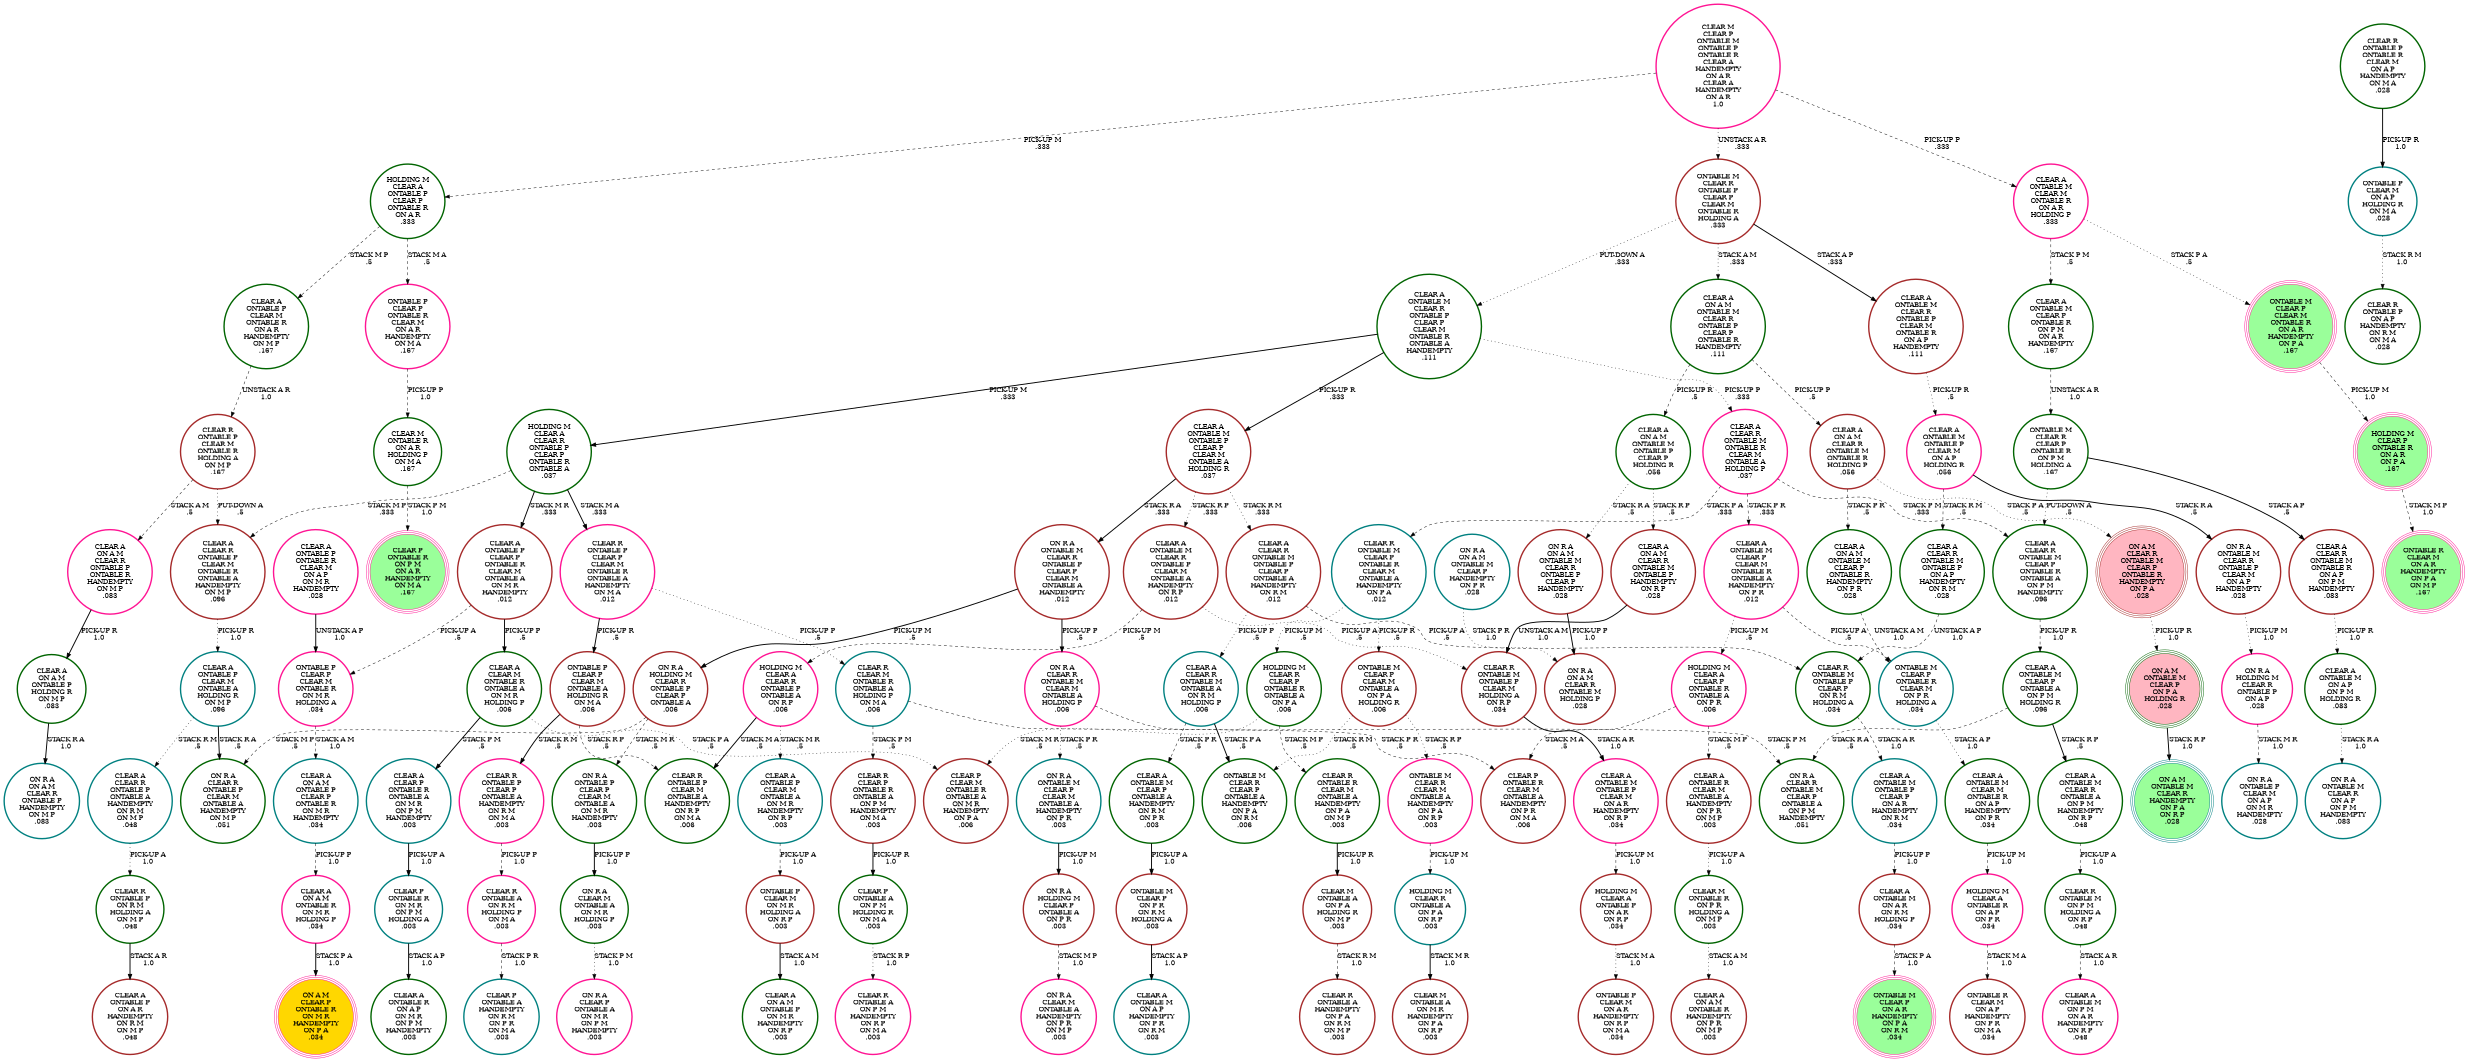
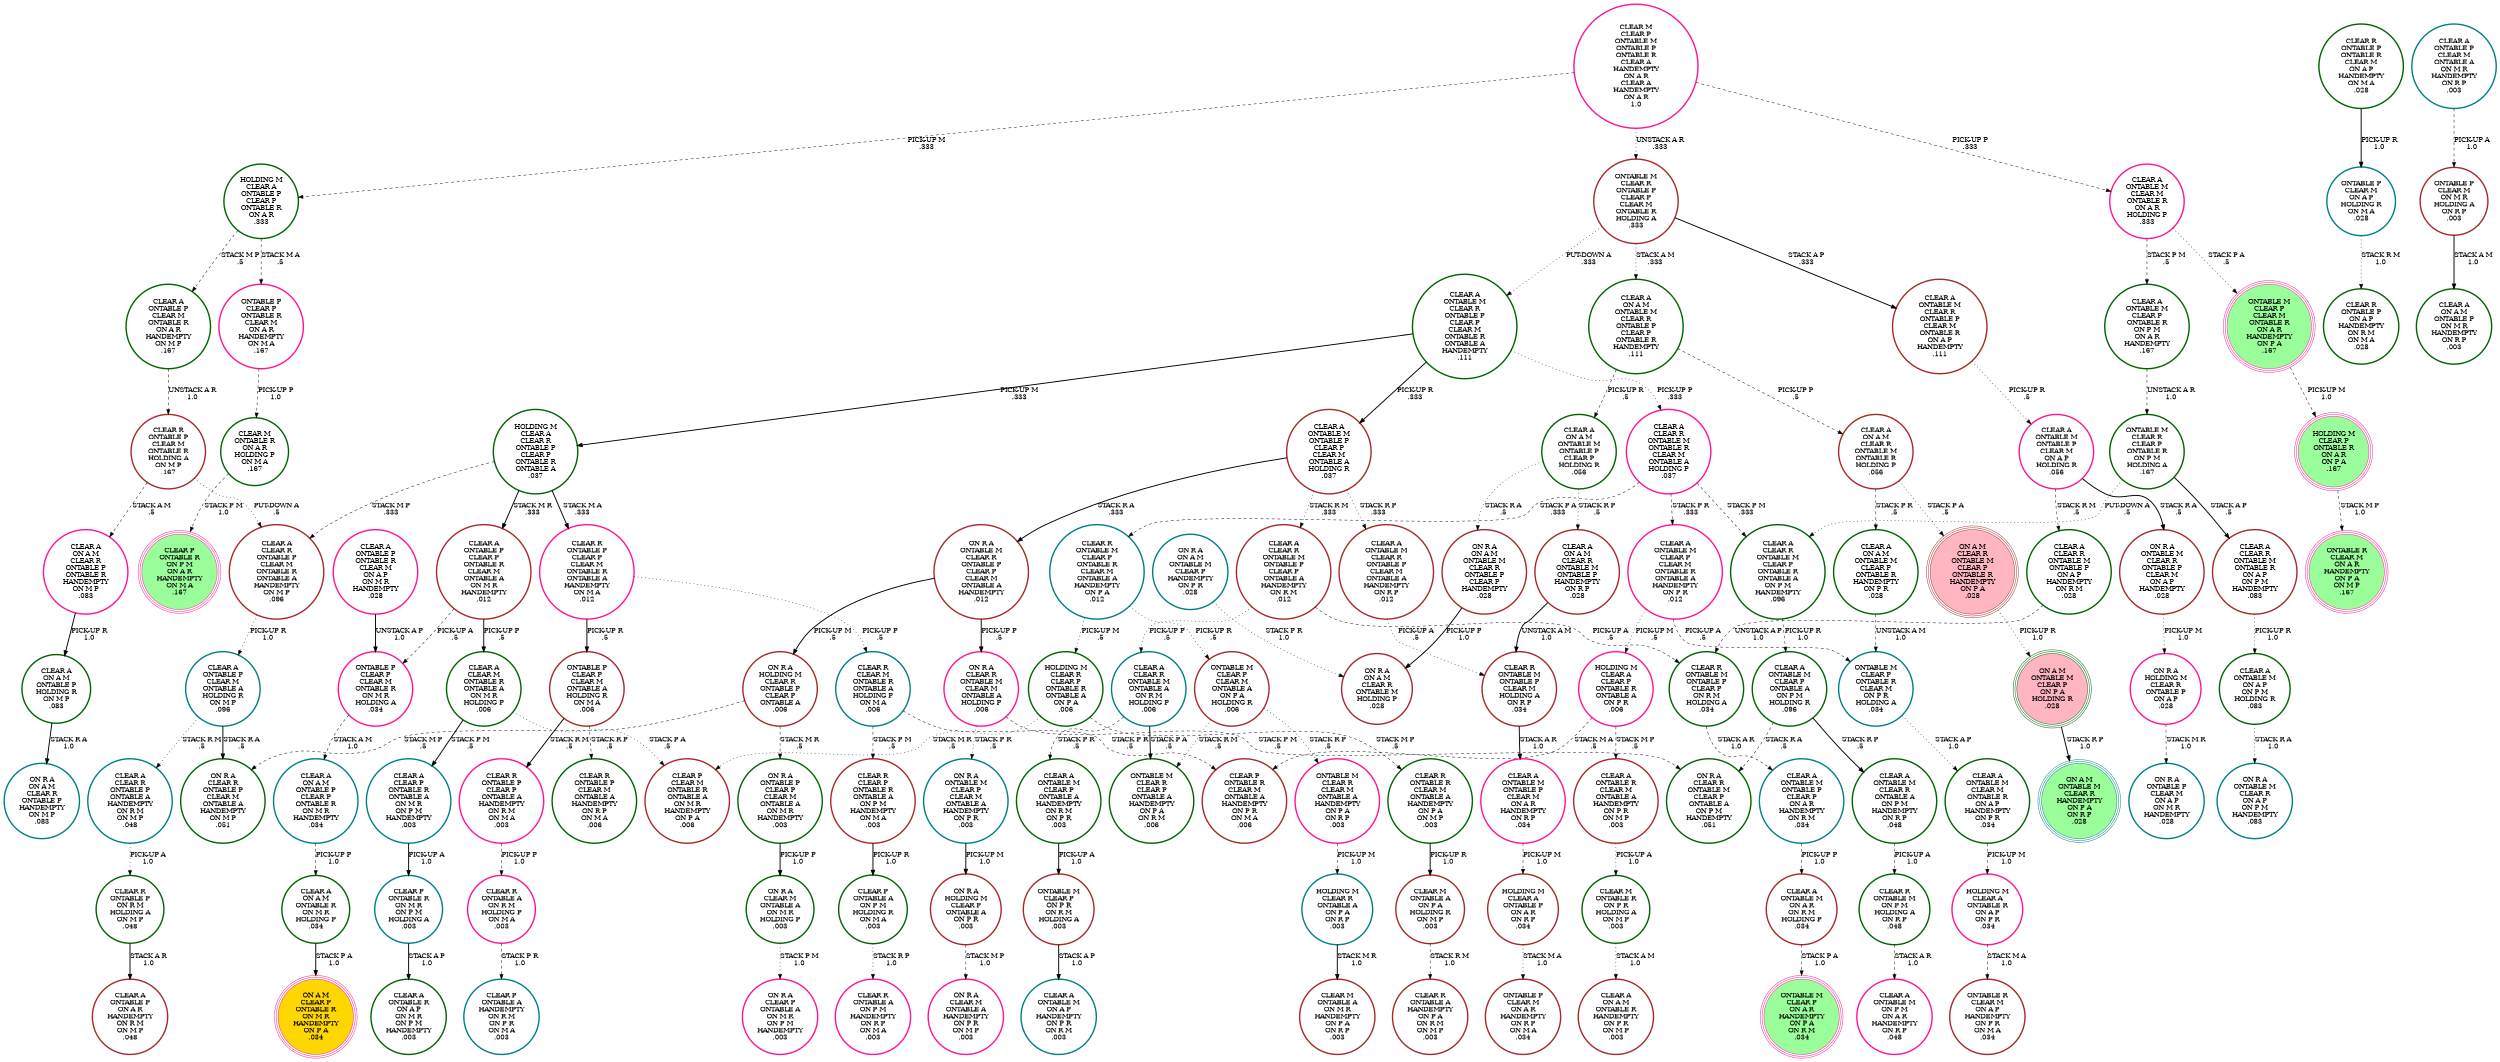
(781, 689) -> none
(316, 909) -> (316, 909)
